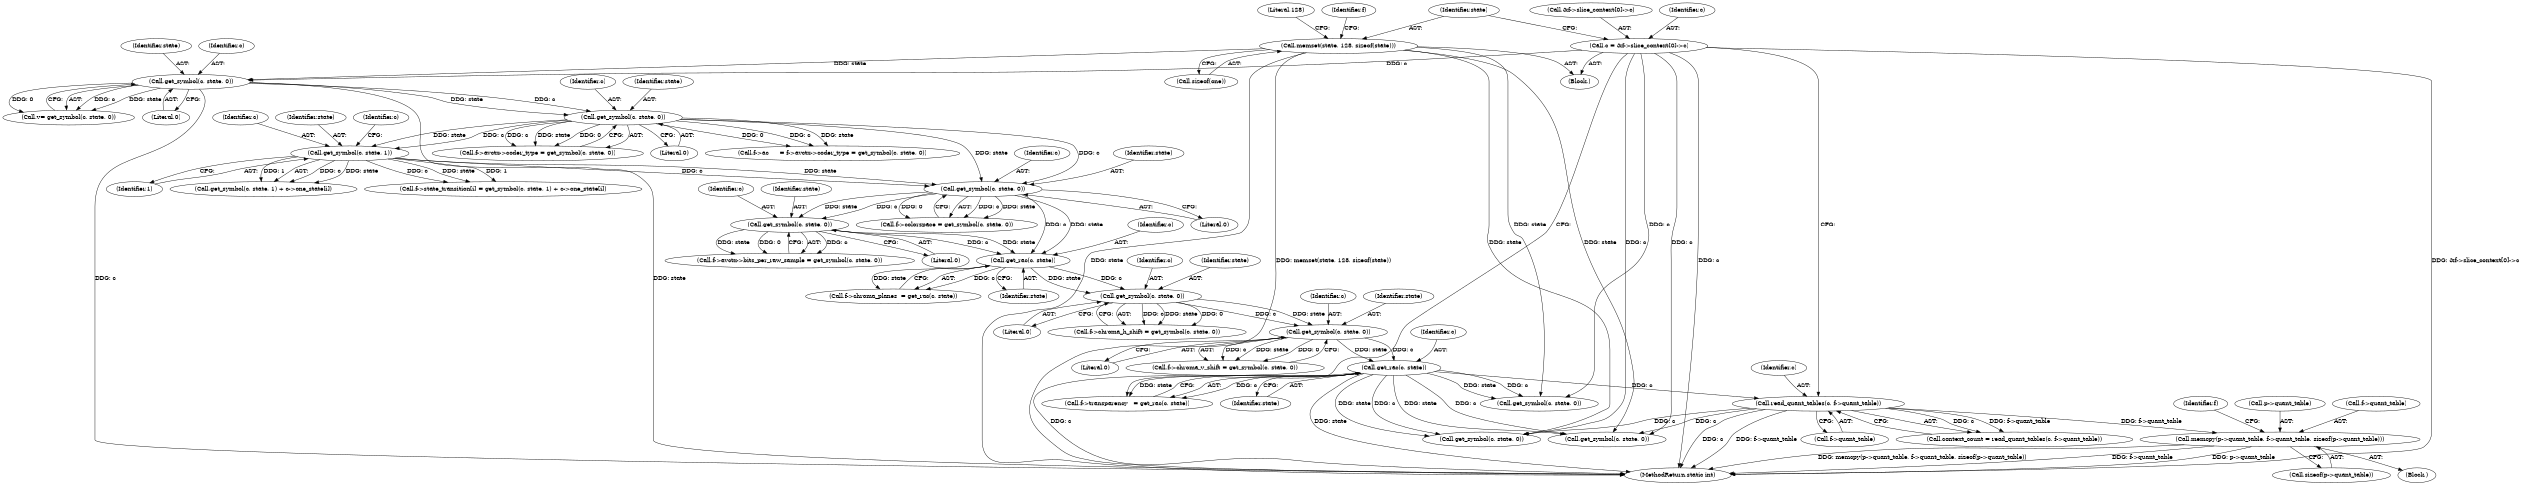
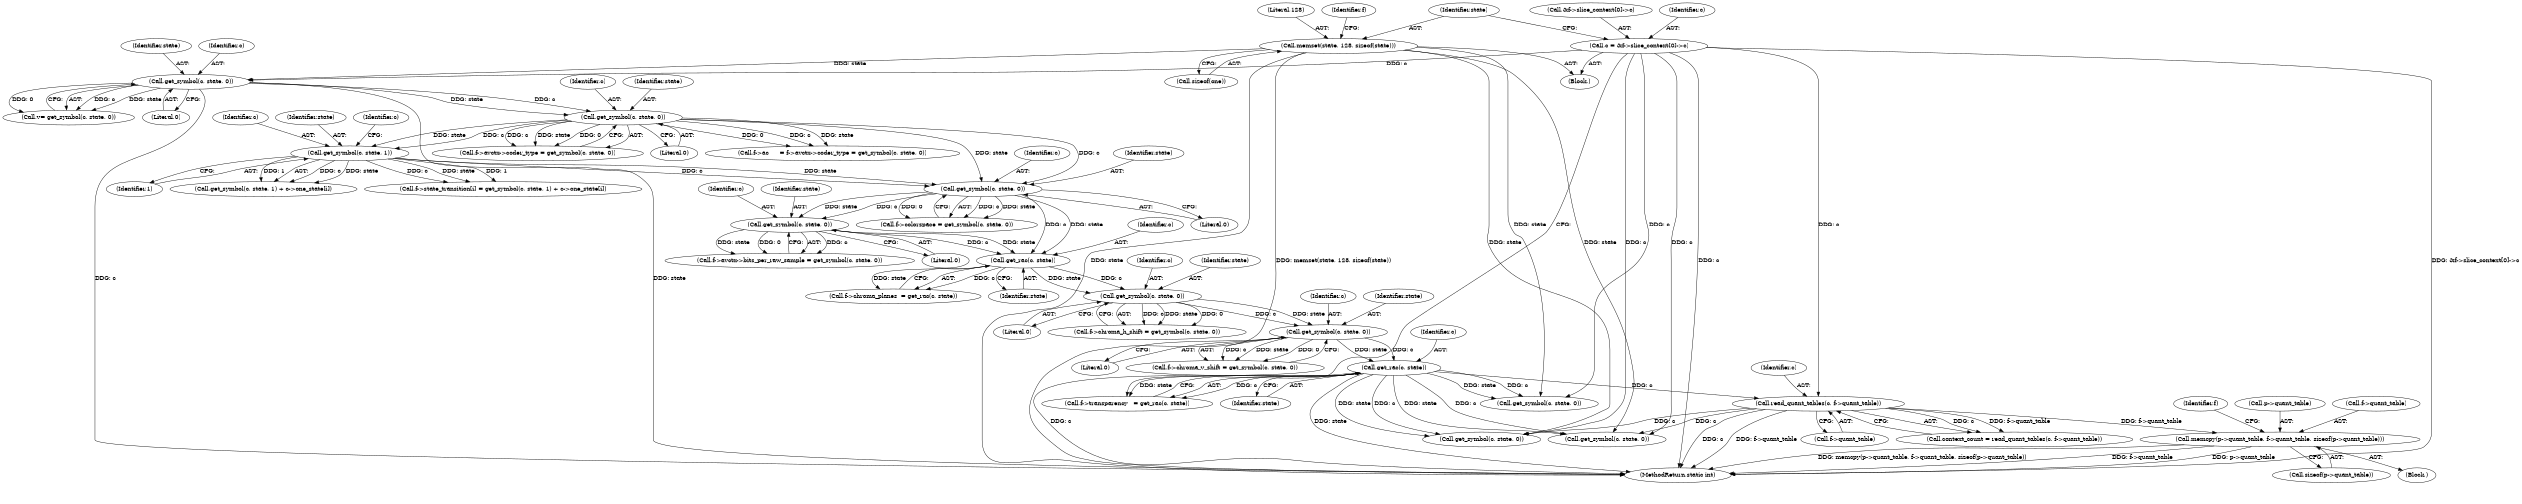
(1323, 28) -> (1323, 28)
(1829, 225) -> (1829, 225)
